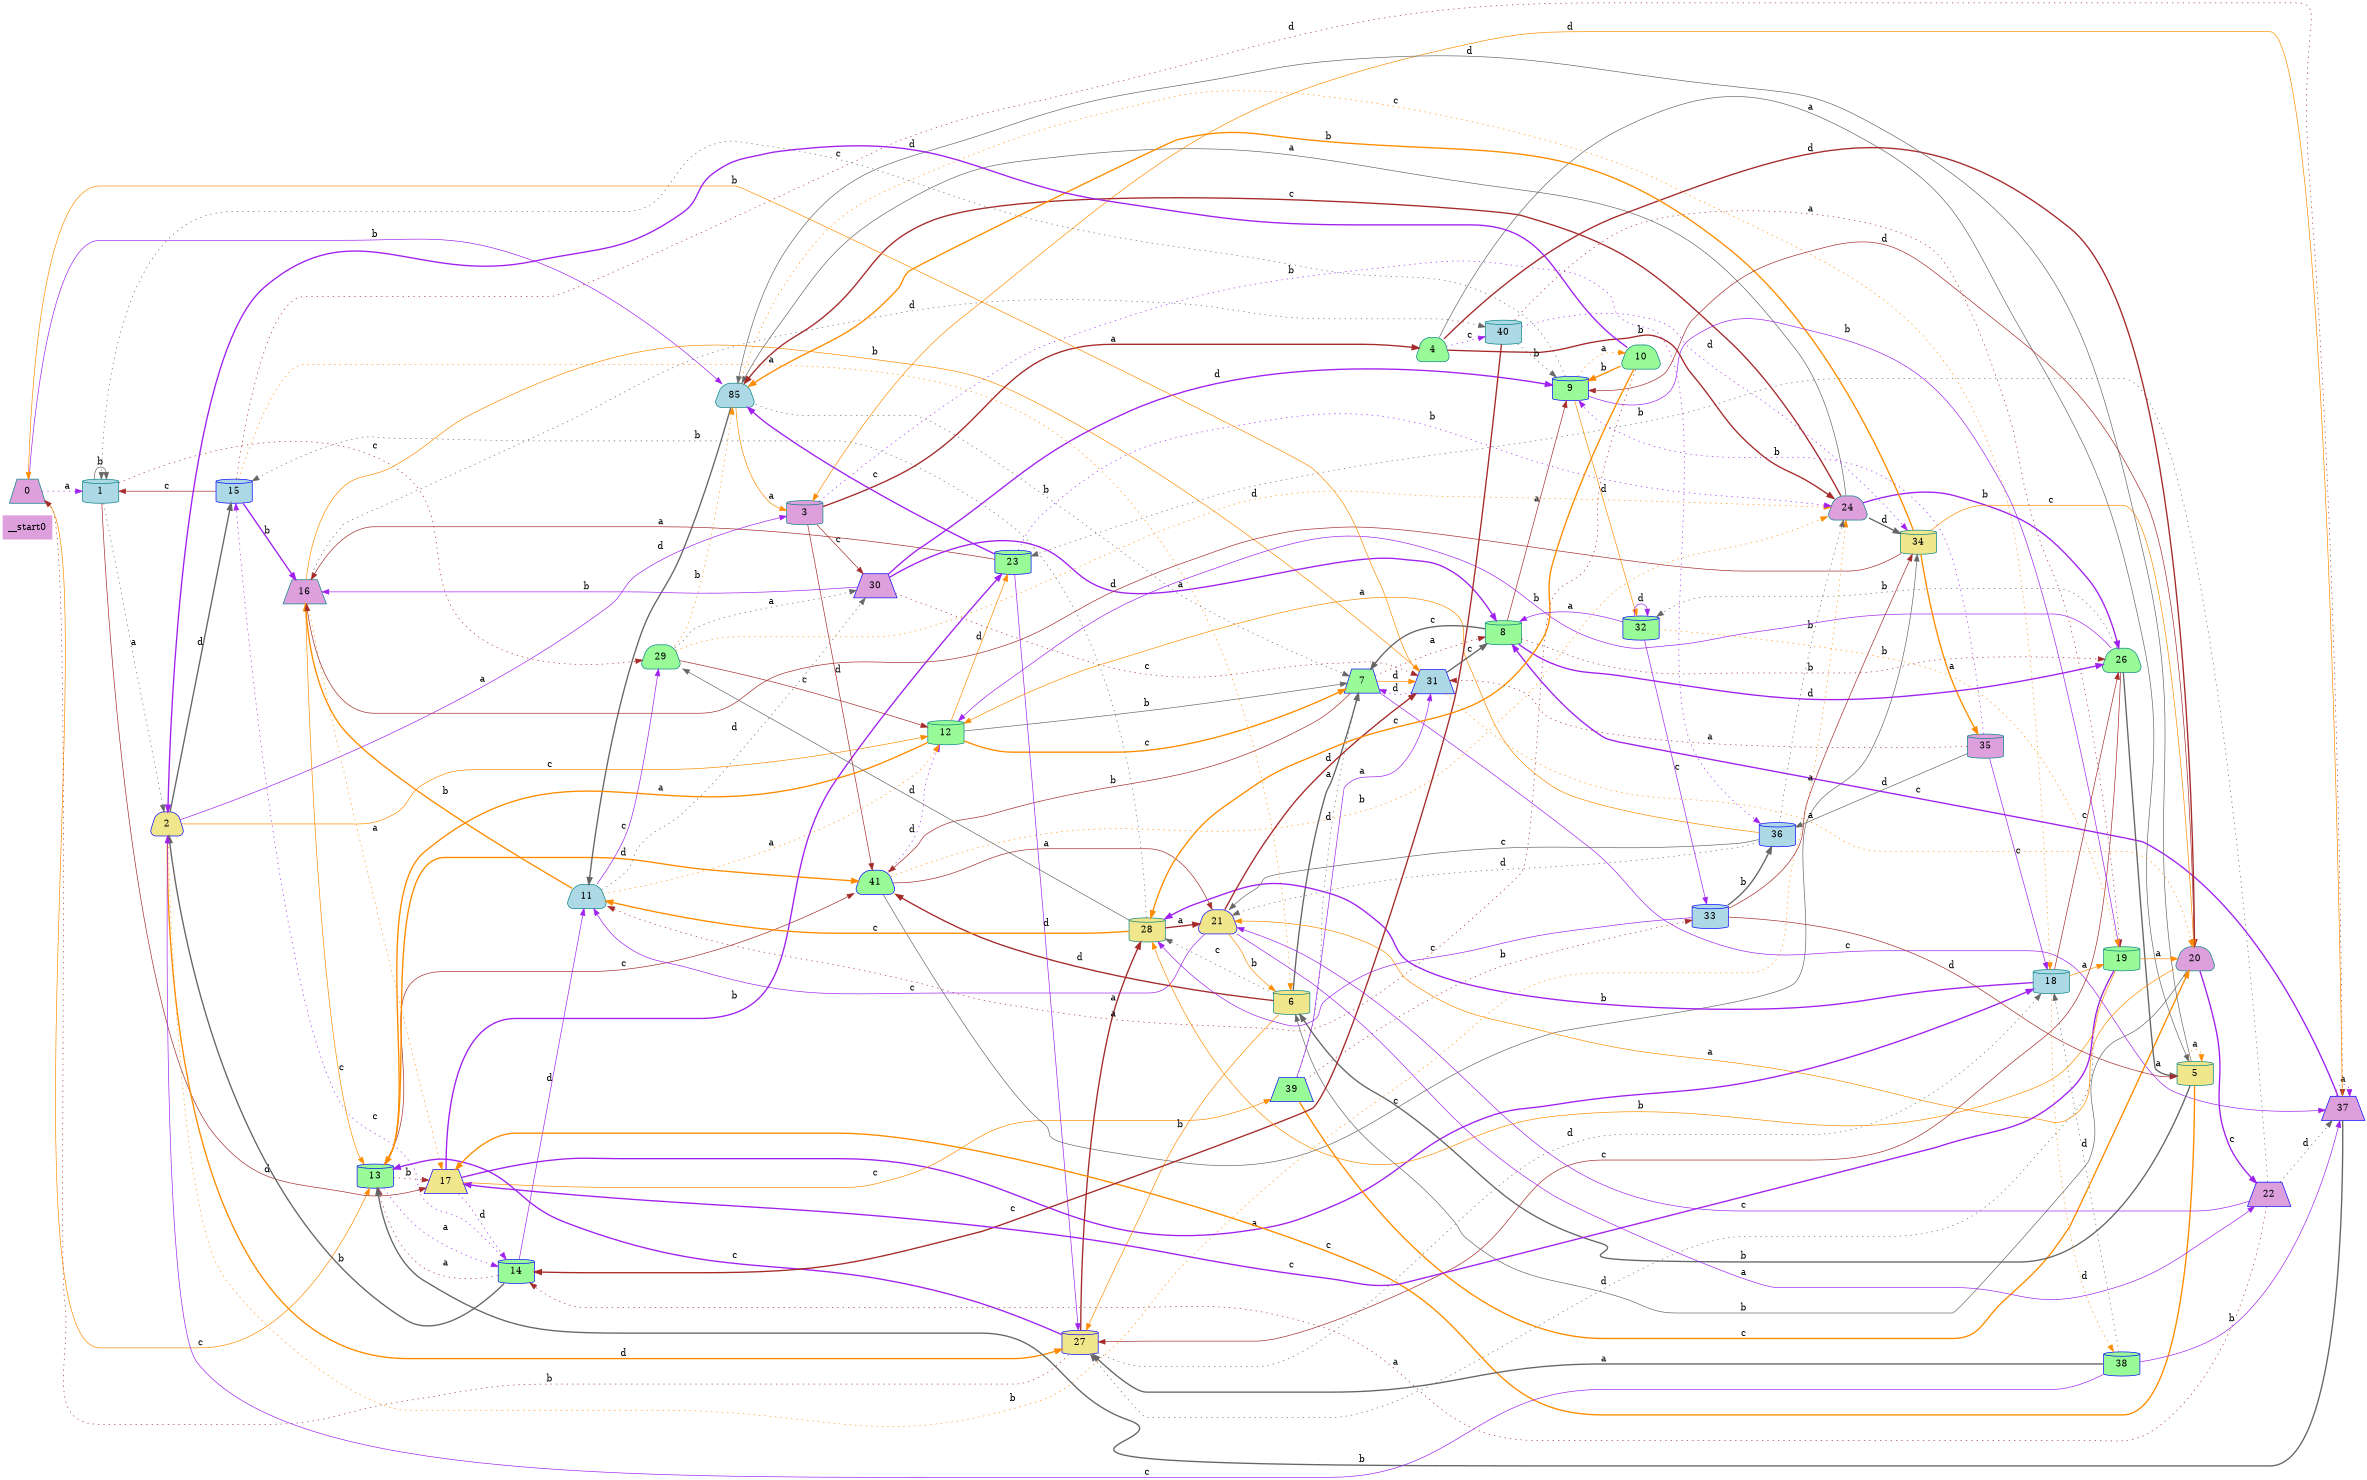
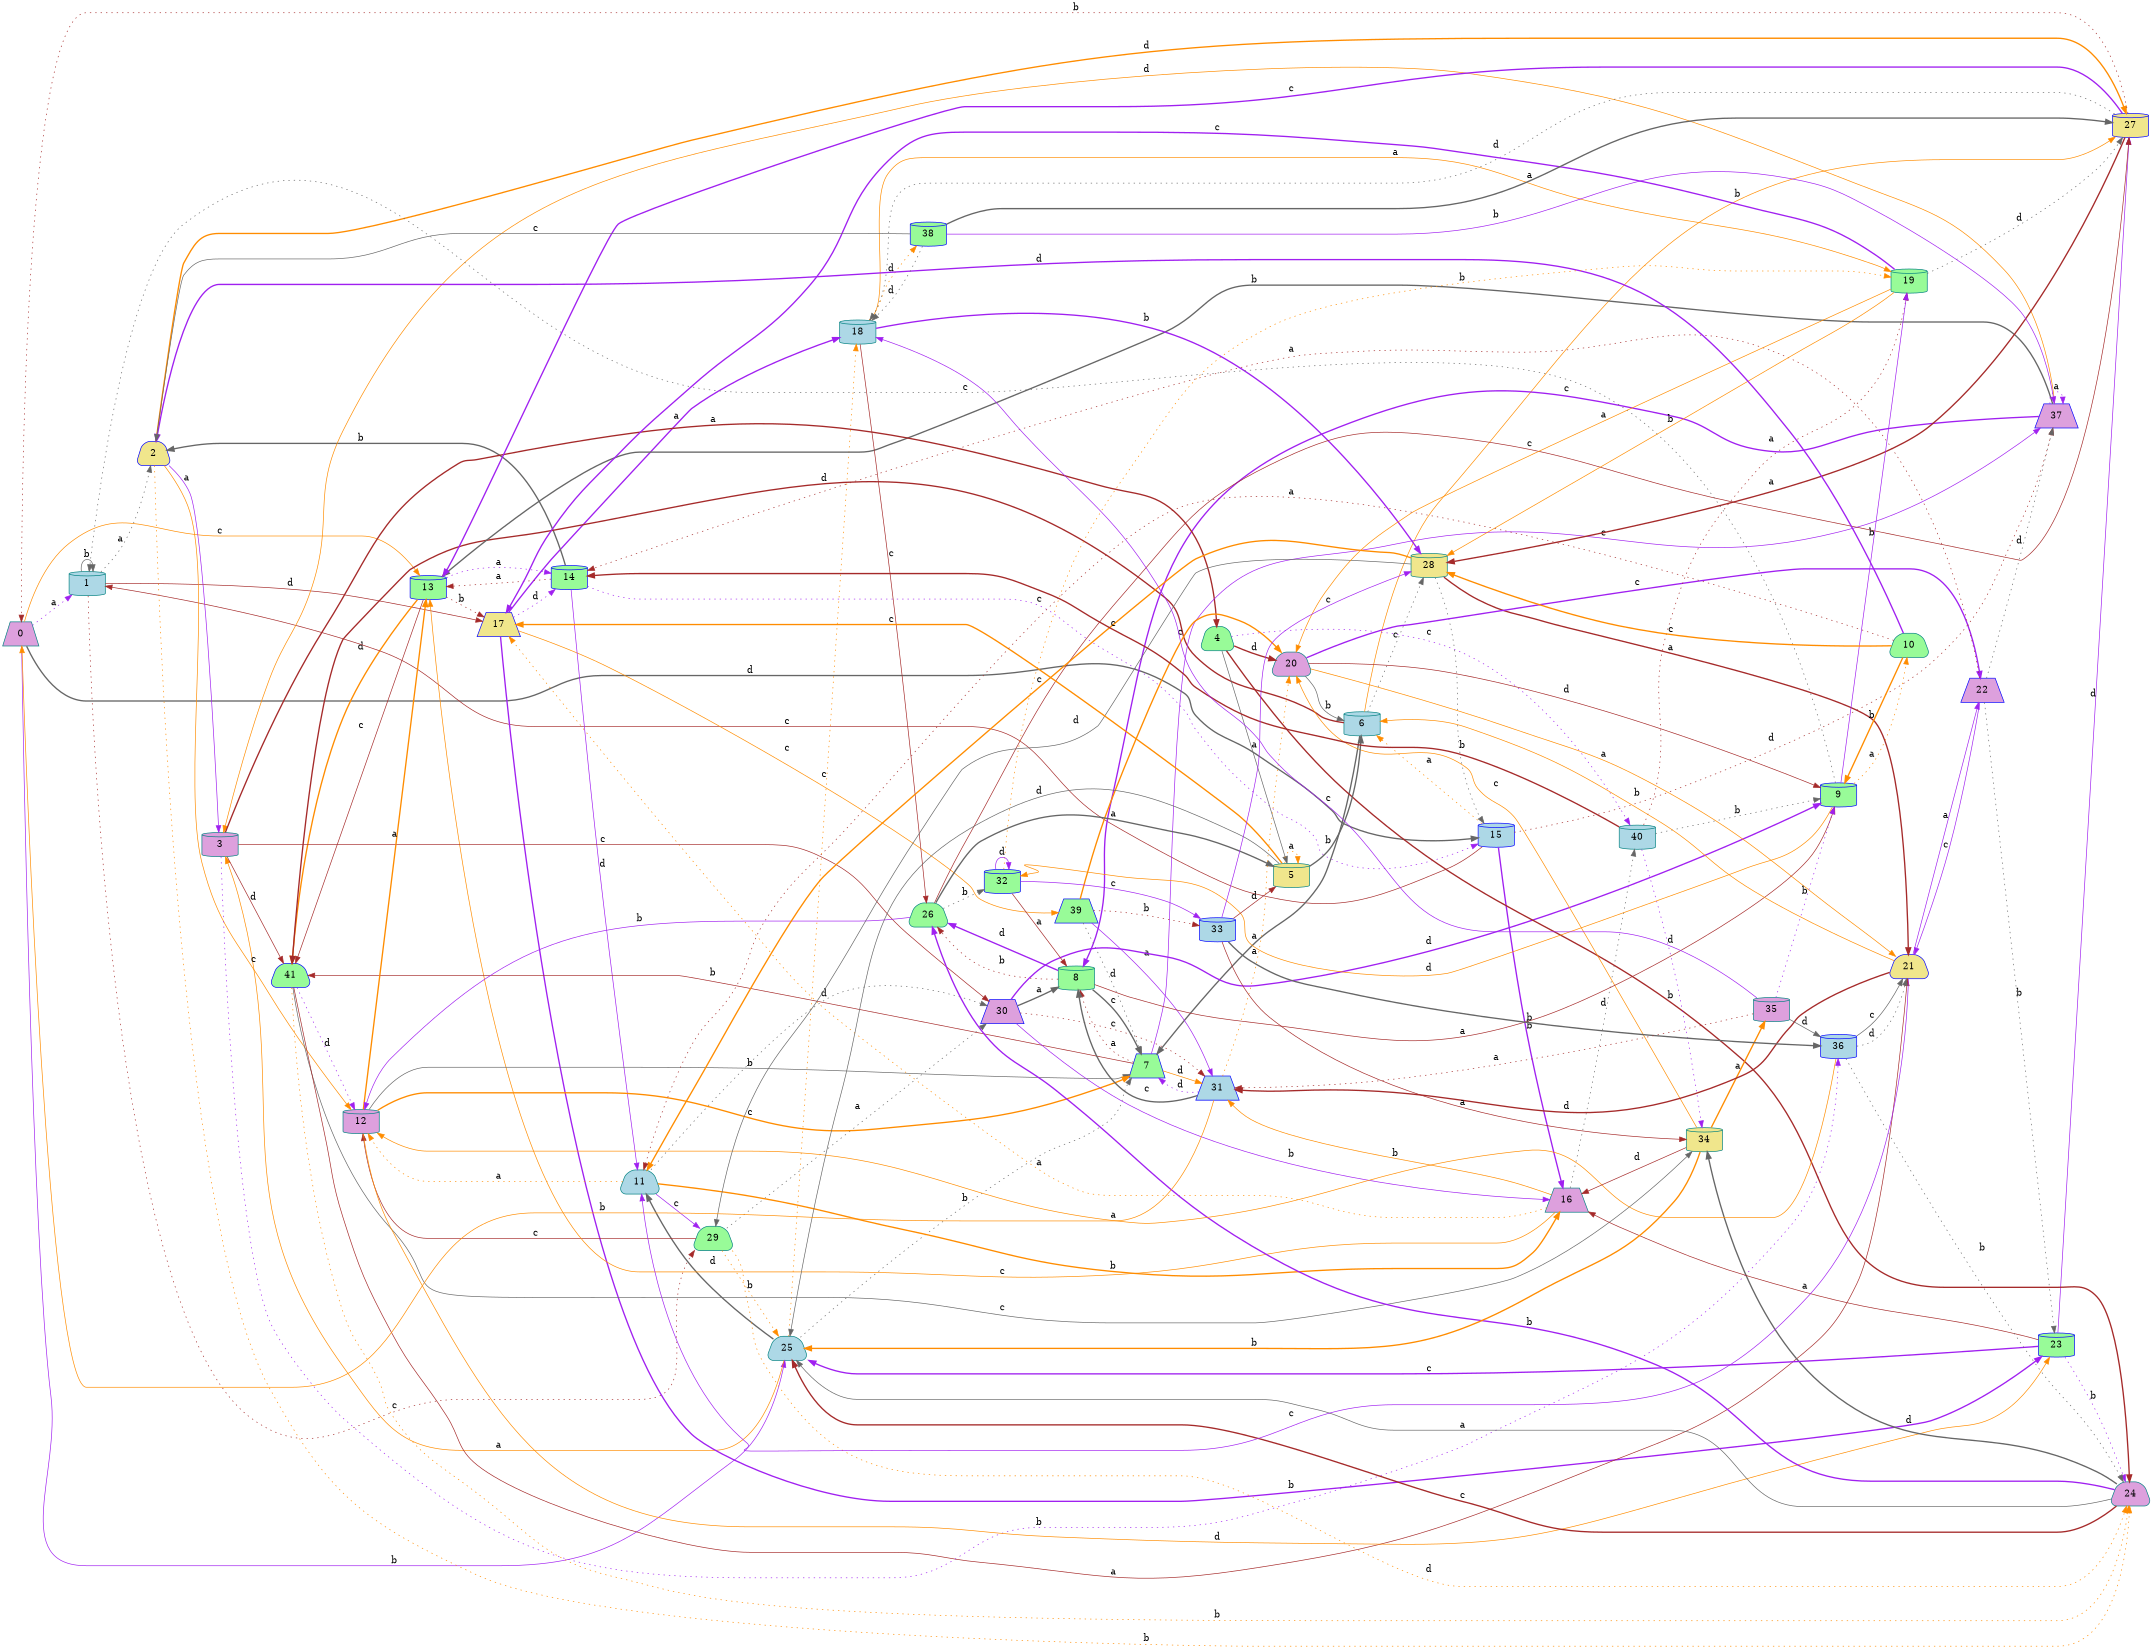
(735, 395) -> (787, 1348)
(28, 527) -> none
(1208, 586) -> (1035, 998)
(1575, 612) -> (1037, 927)
(200, 661) -> (764, 676)
(946, 733) -> (361, 1122)
(1292, 1002) -> (1362, 724)
(888, 1477) -> (462, 233)
